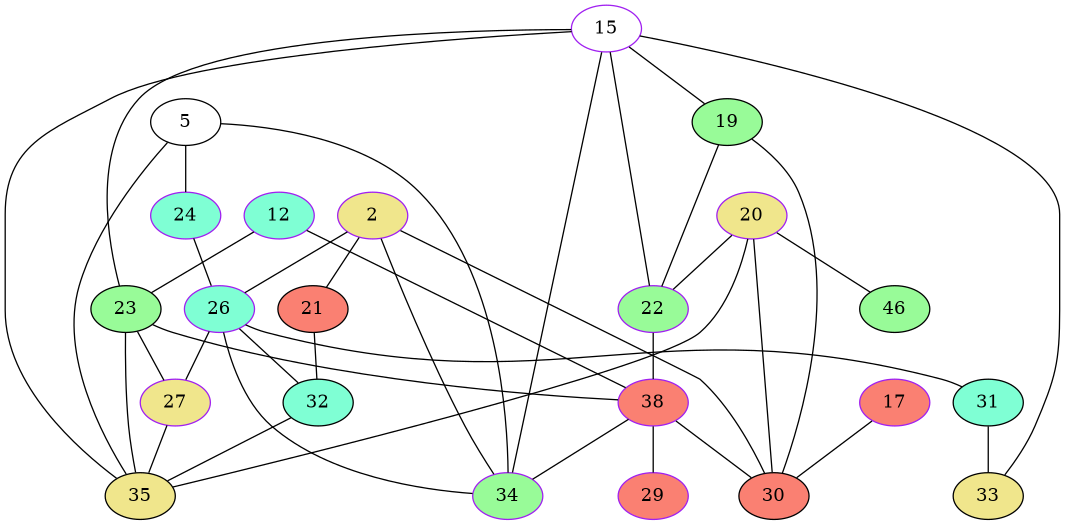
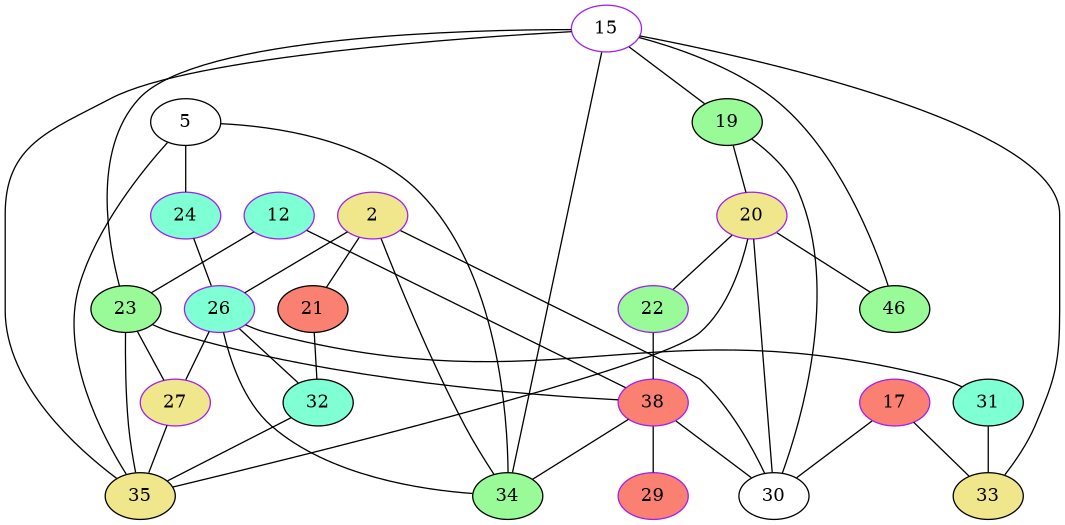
(630, 169) -> (800, 124)
(690, 216) -> (740, 169)
none -> (941, 449)
(508, 496) -> (508, 496)
(774, 496) -> (774, 496)
